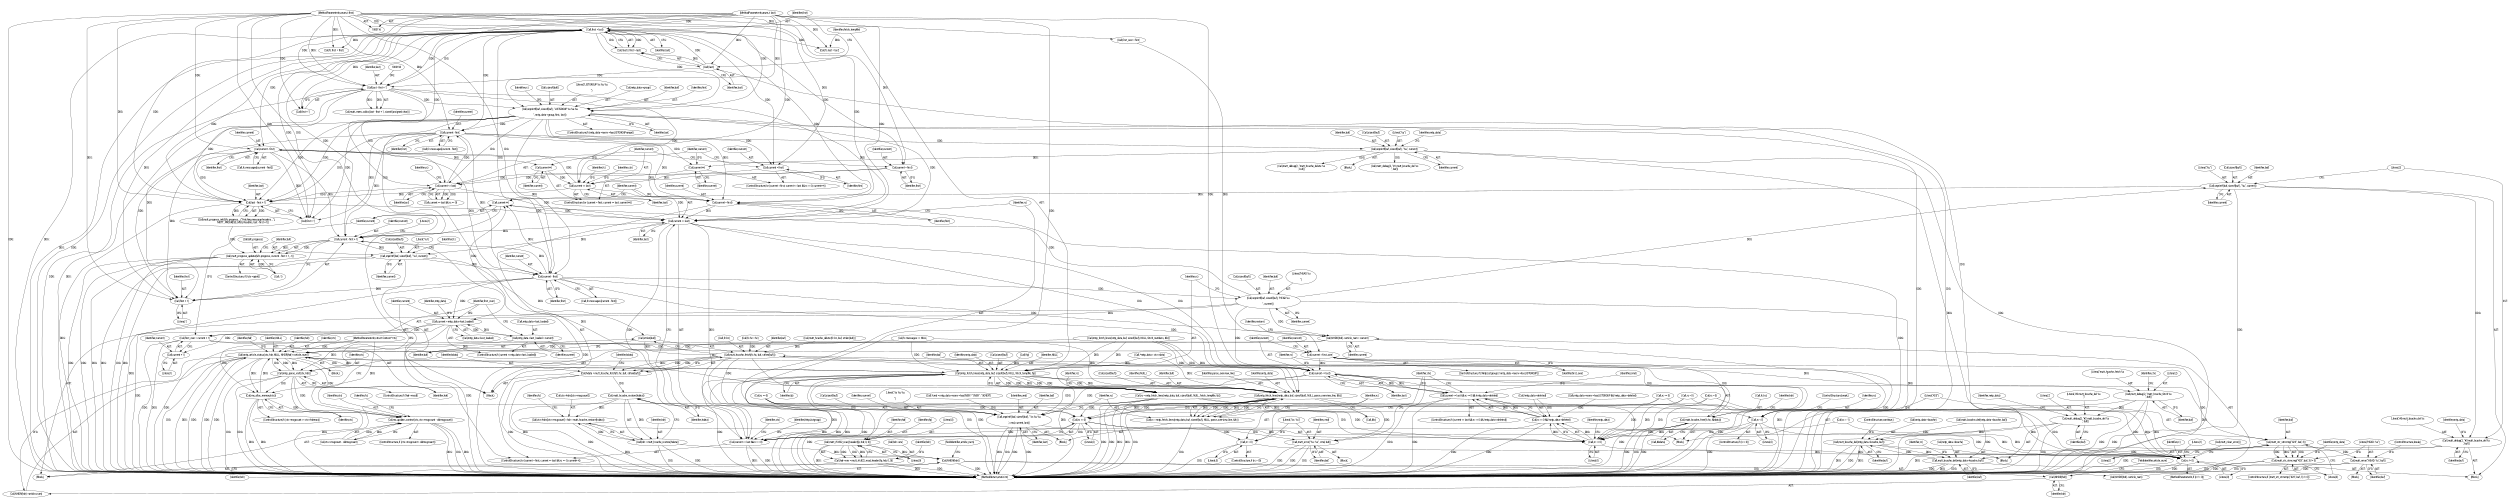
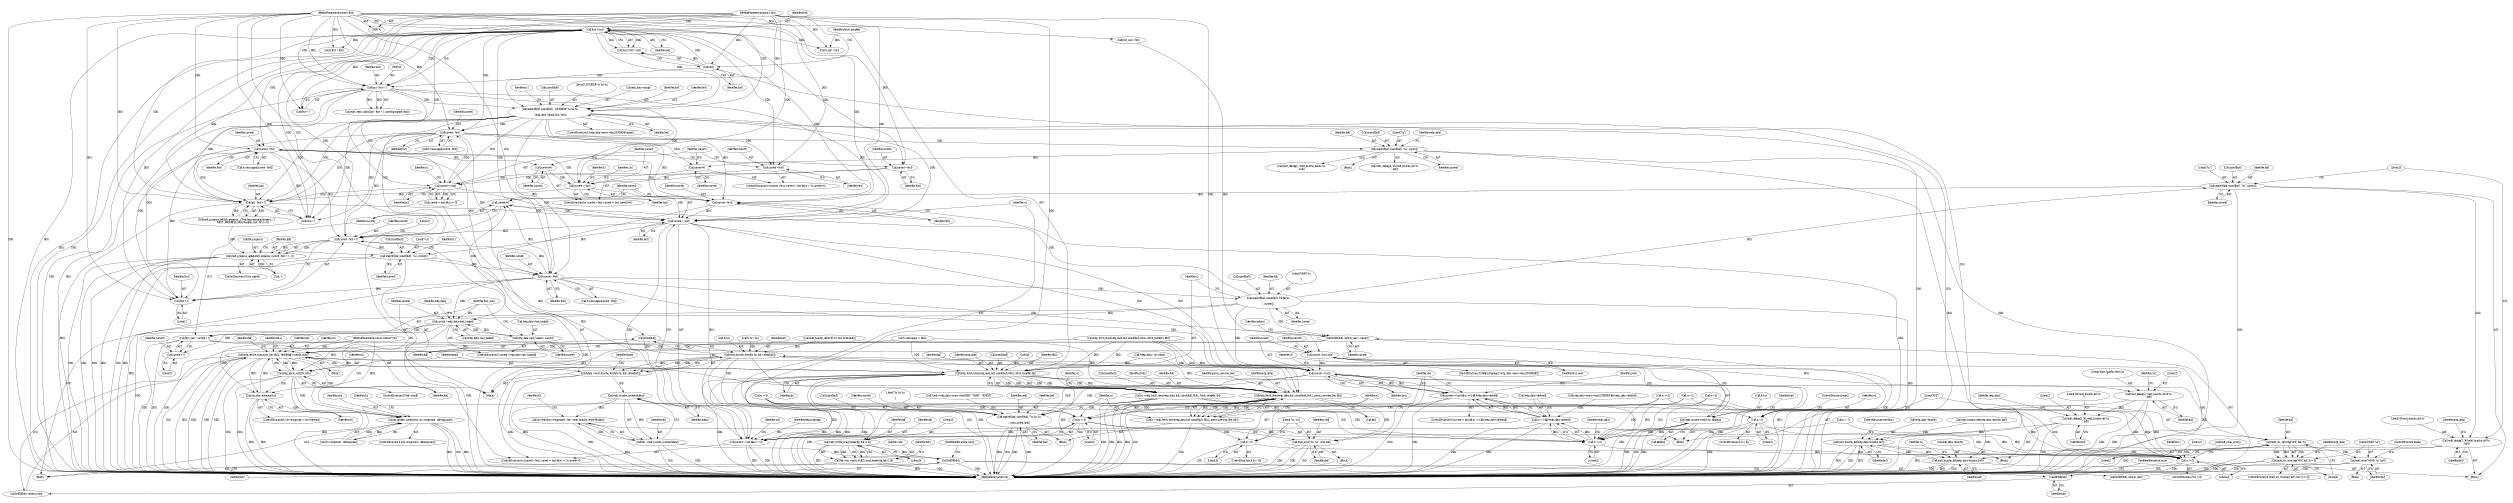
(573, 396) -> none
(2187, 477) -> (2187, 477)
